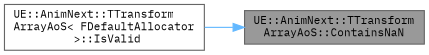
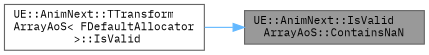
(334, 27) -> (334, 27)
